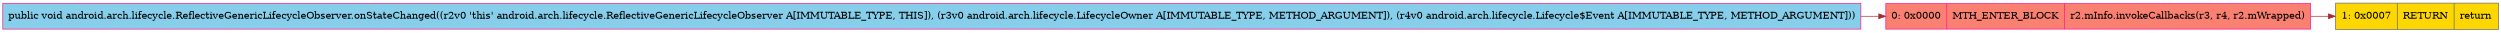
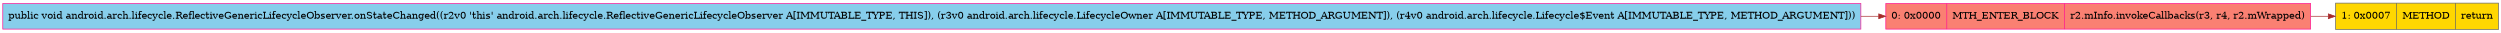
(2425, 16) -> (2426, 16)
